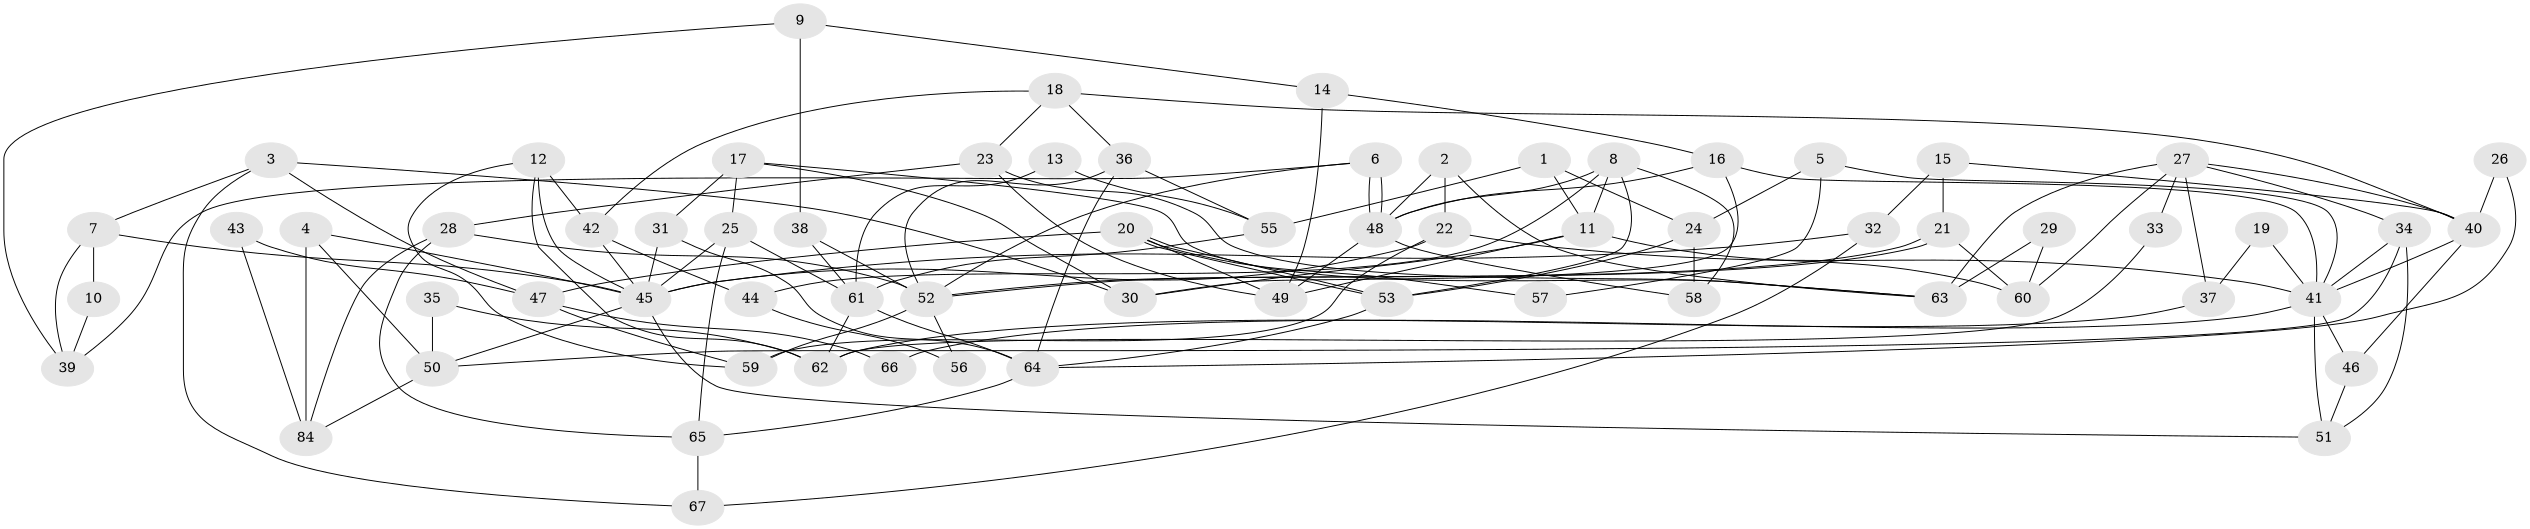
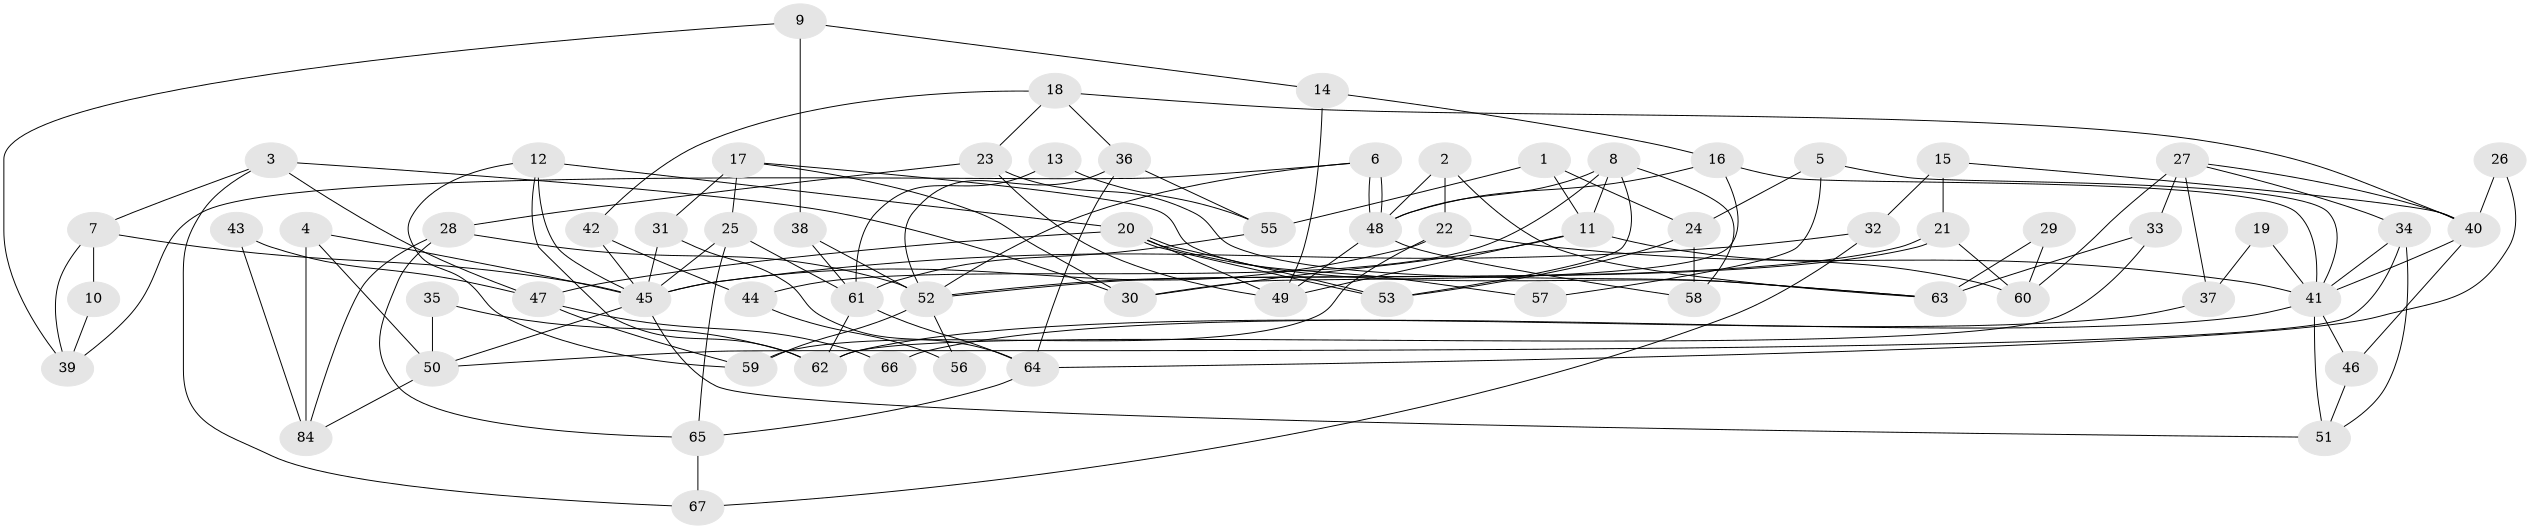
(565, 195) -> (833, 195)
(2039, 199) -> (2026, 270)
(1283, 332) -> none
